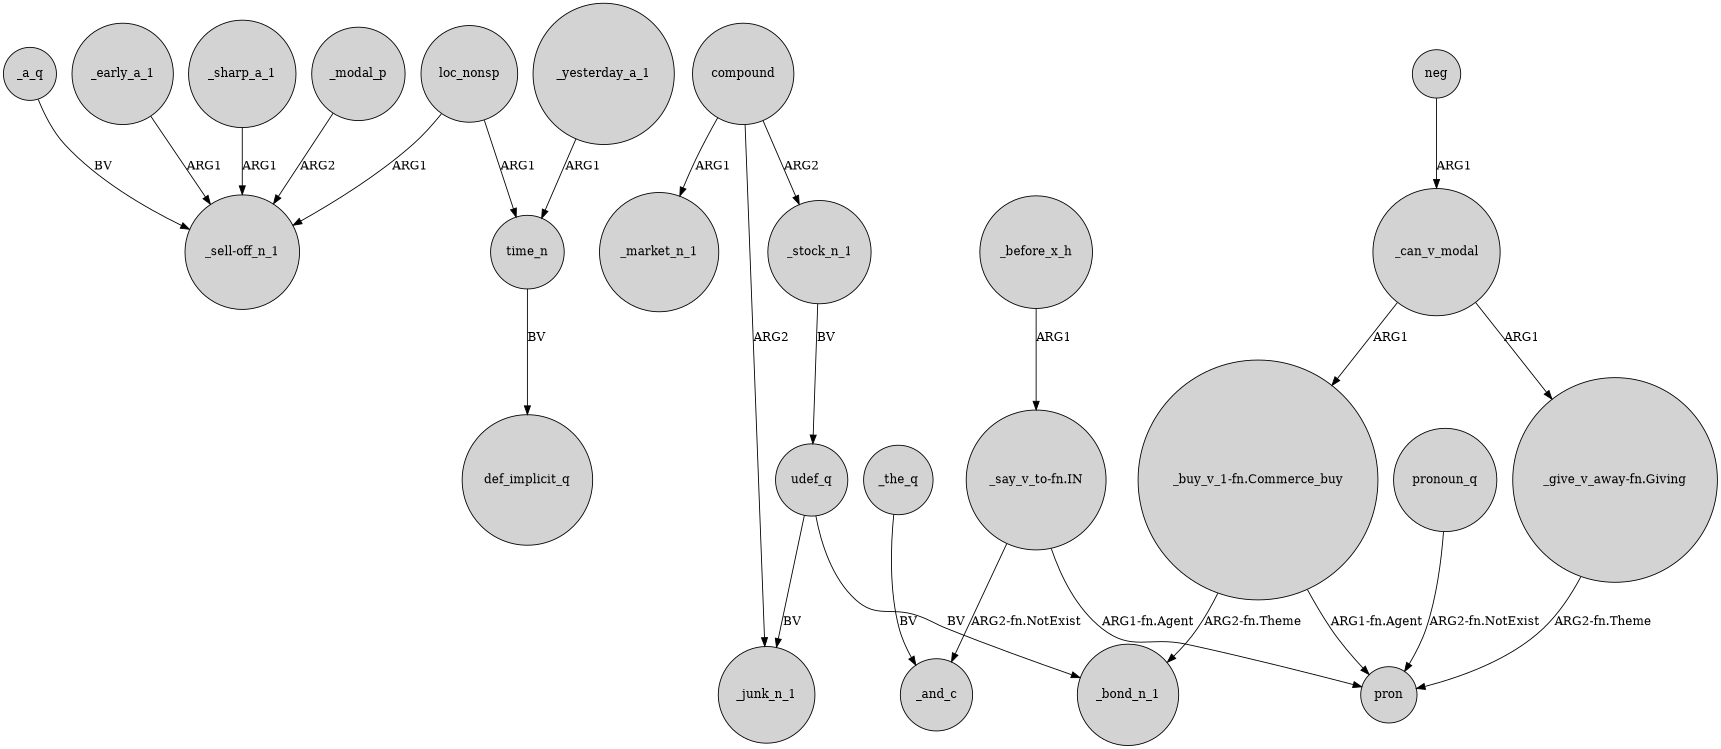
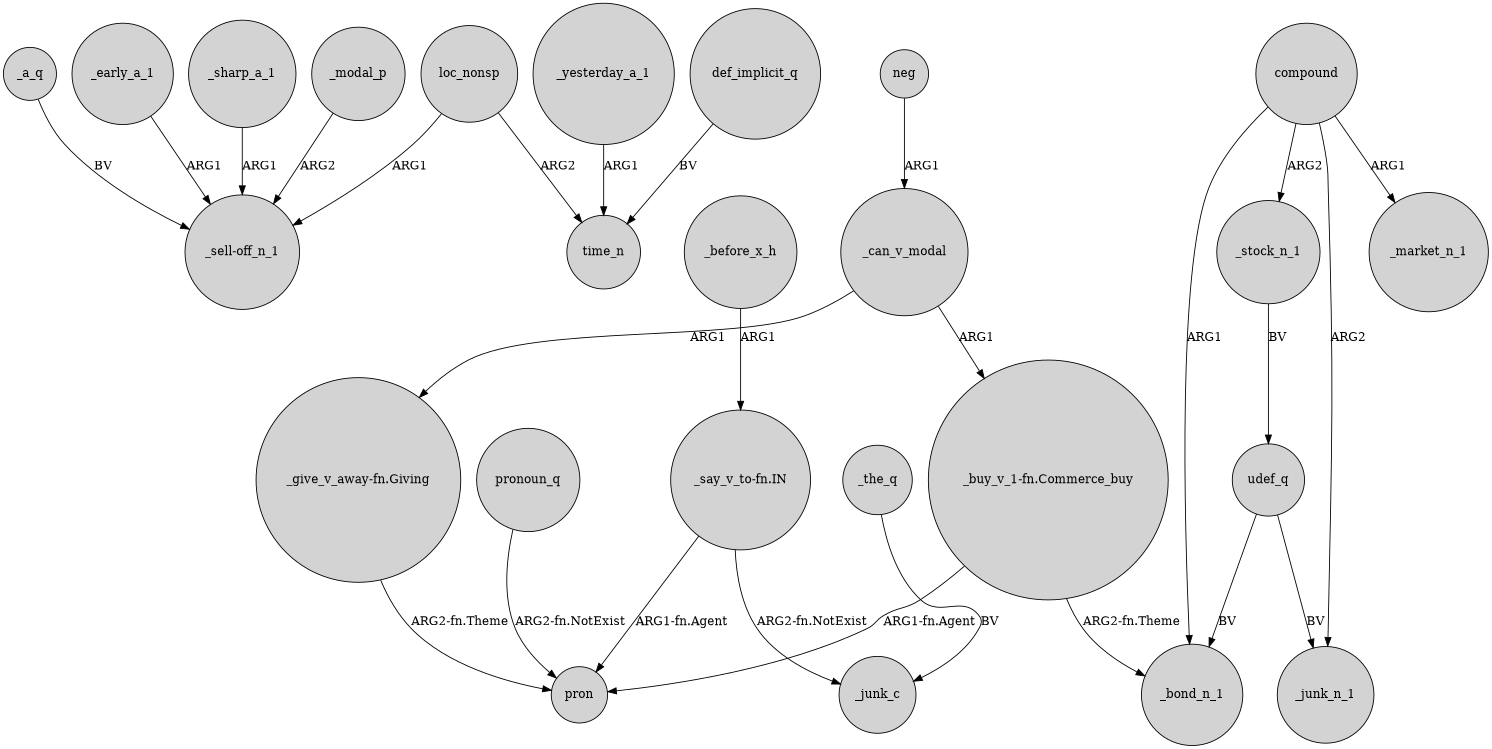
(518, 166) -> (558, 166)
(527, 347) -> (673, 171)
none -> (1187, 360)
(936, 695) -> (878, 695)
